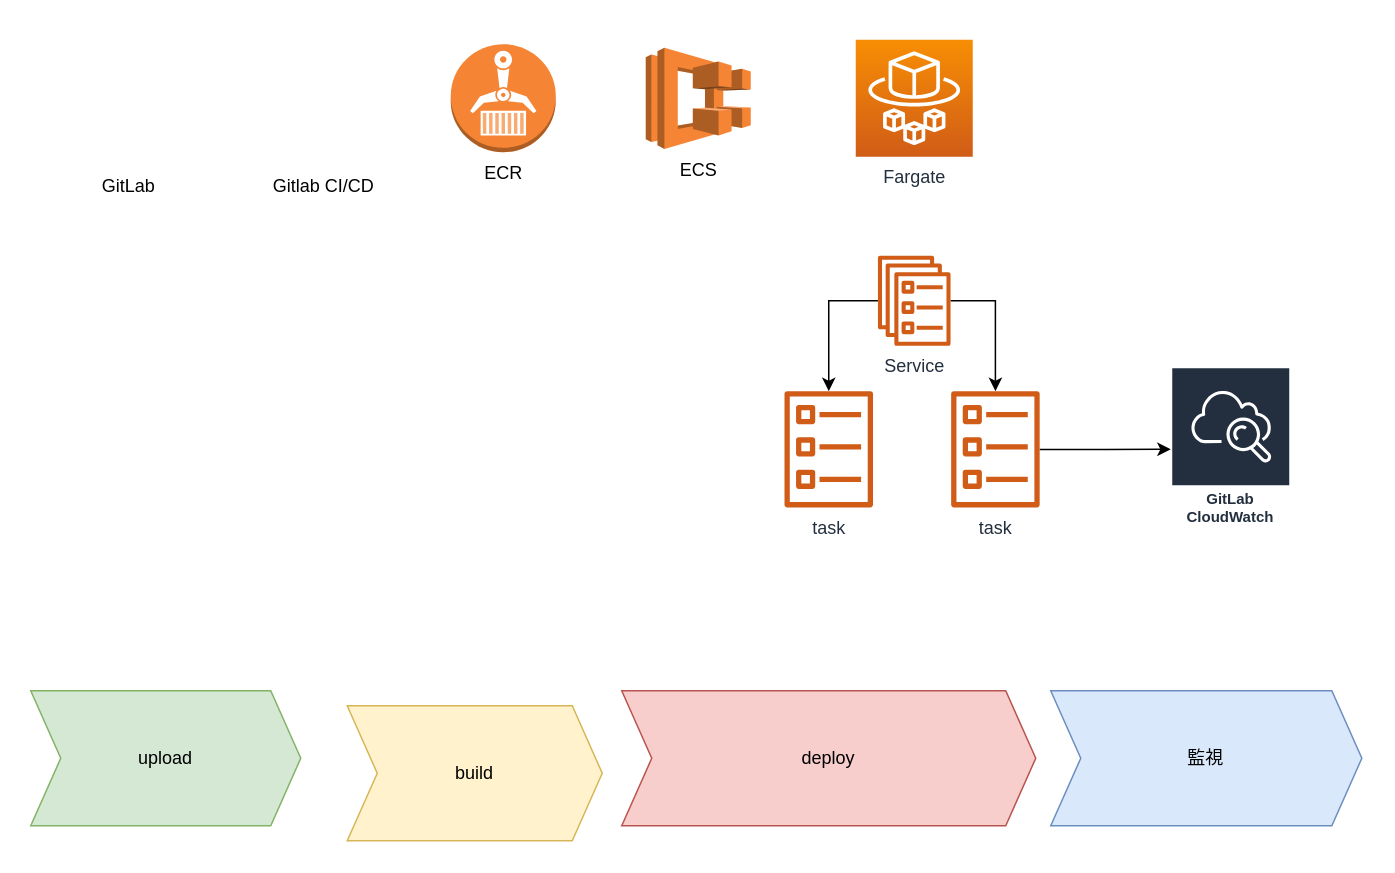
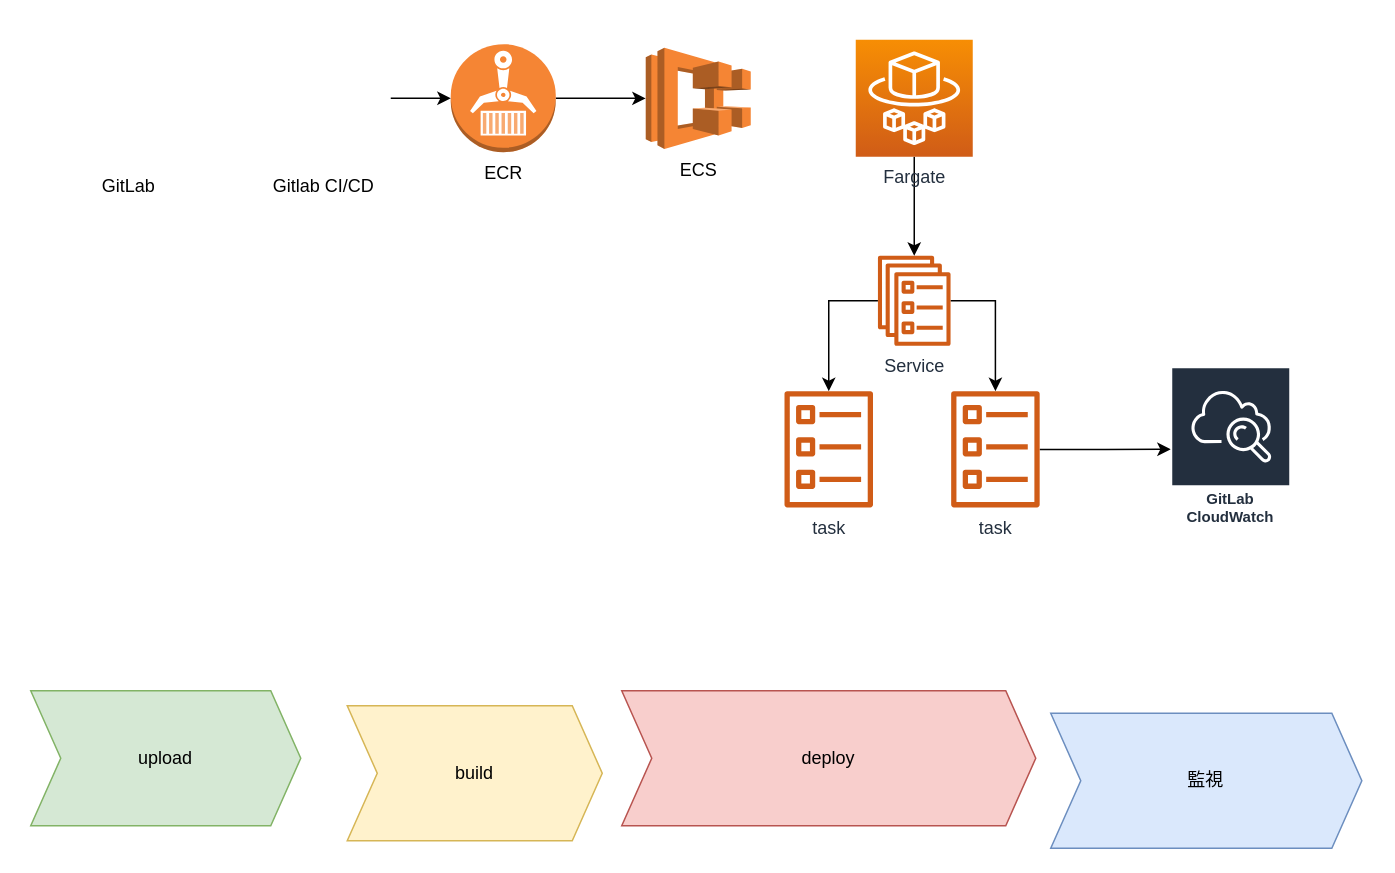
none -> (416, 98)
none -> (596, 98)
none -> (914, 201)
(1206, 758) -> (1206, 781)
